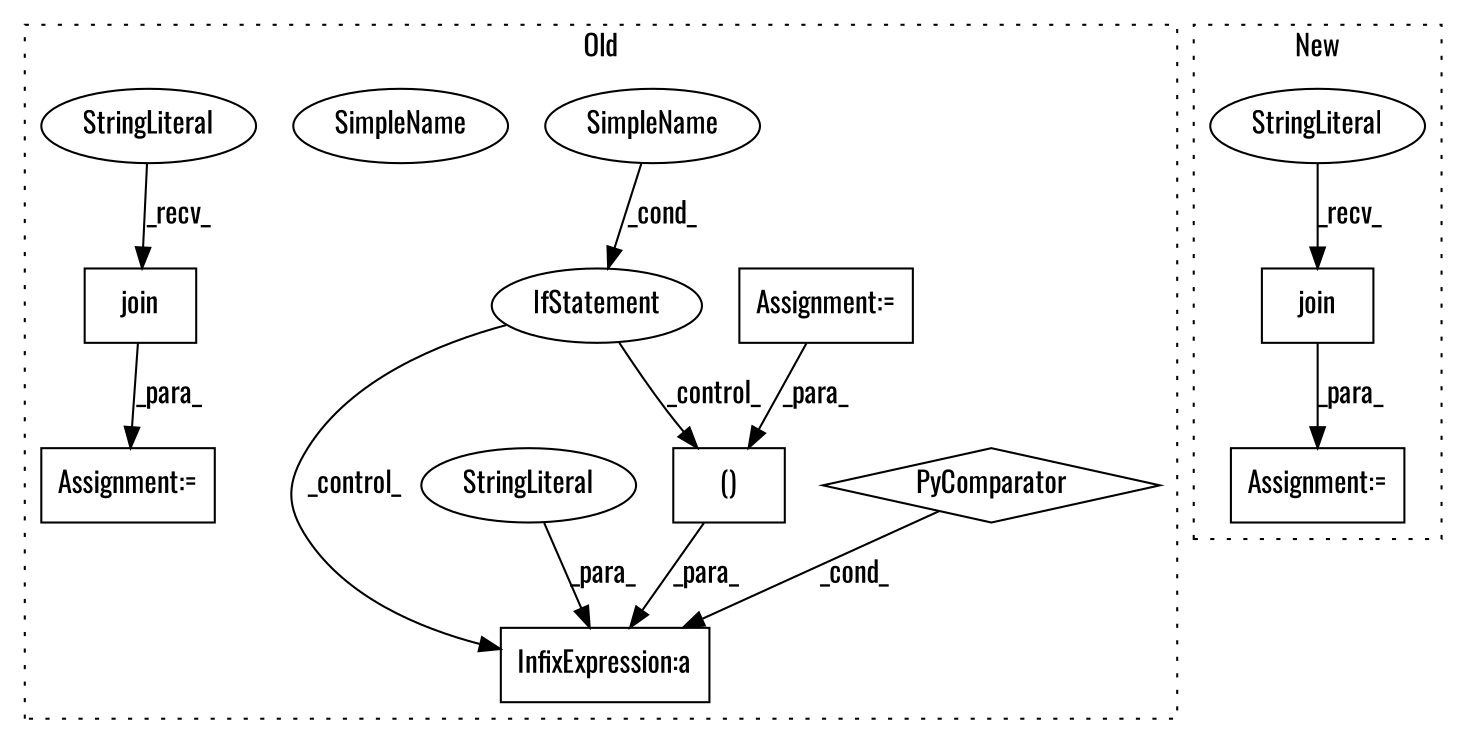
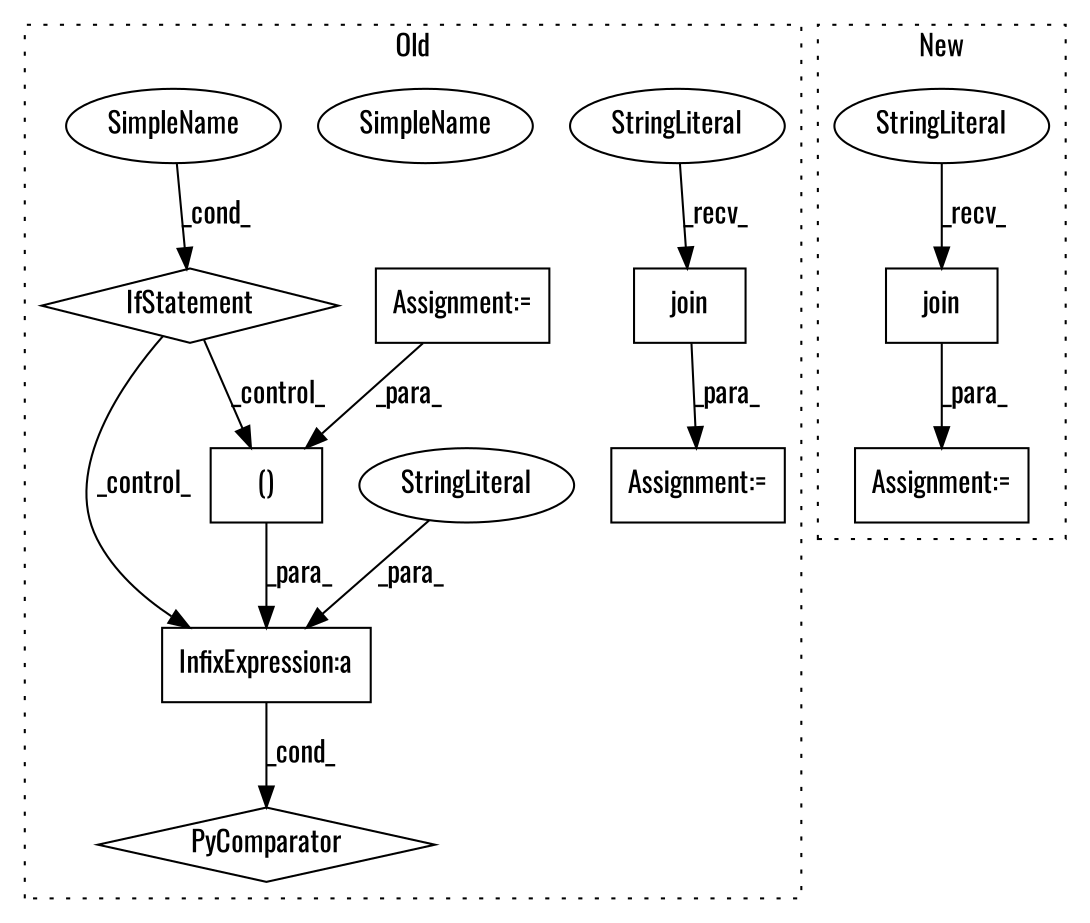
(597, 306) -> (190, 306)
(821, 565) -> (266, 744)
